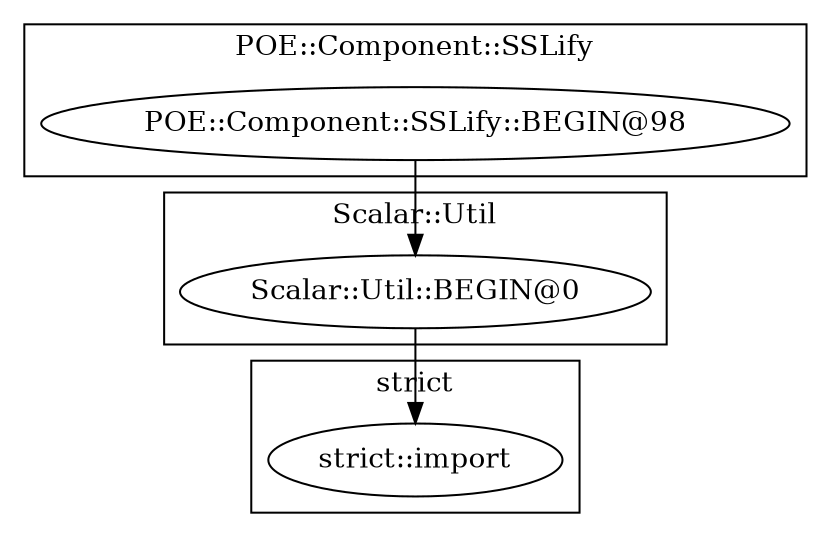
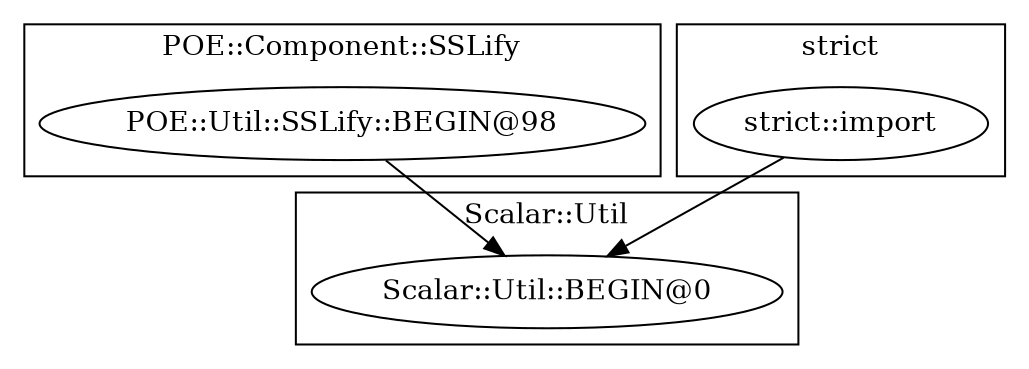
(415, 124) -> (342, 124)
(415, 373) -> (697, 206)
